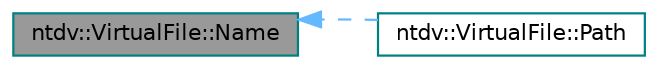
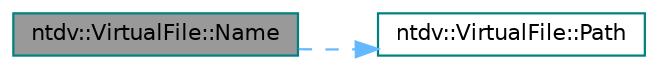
(350, 20) -> (327, 49)
